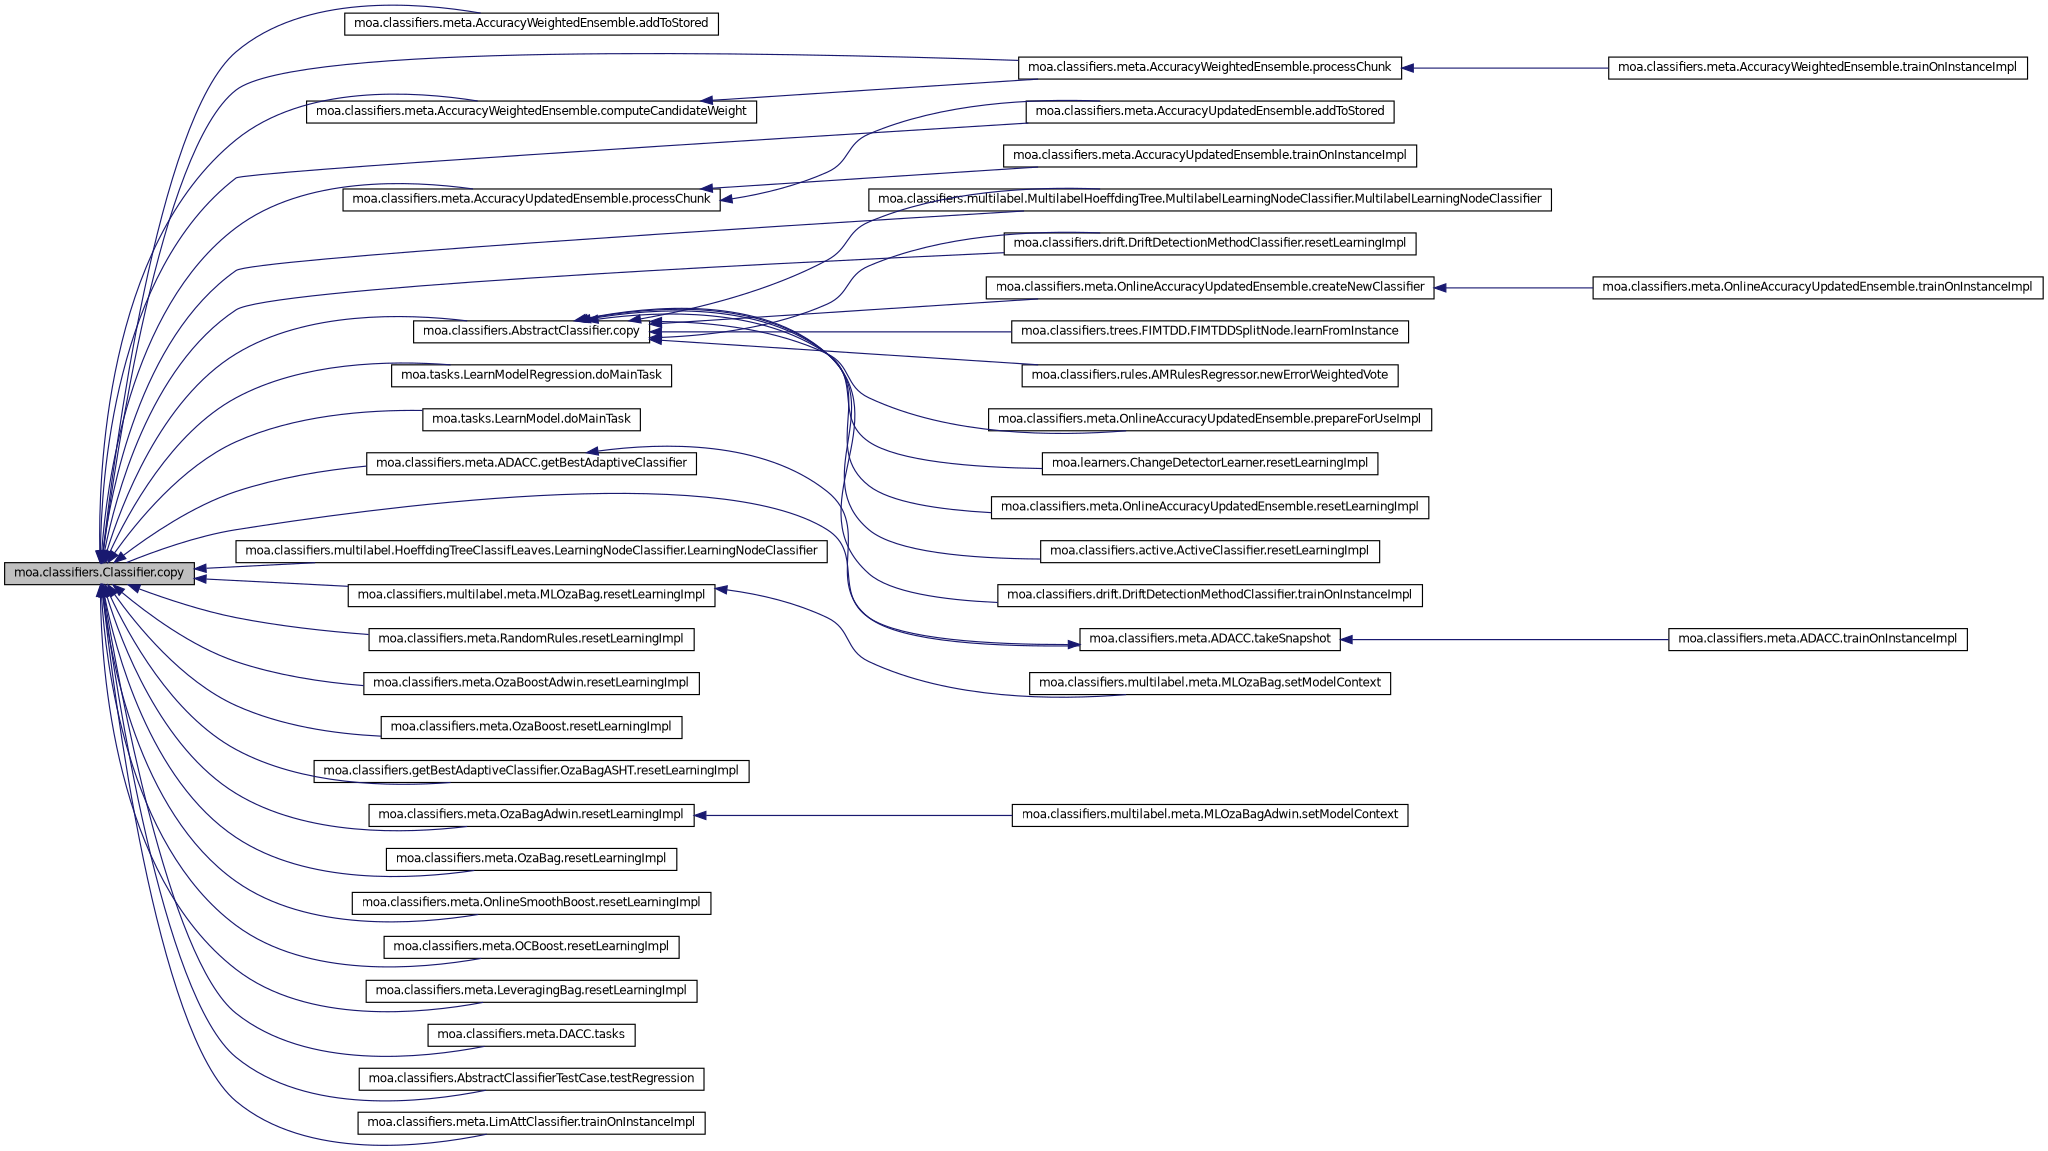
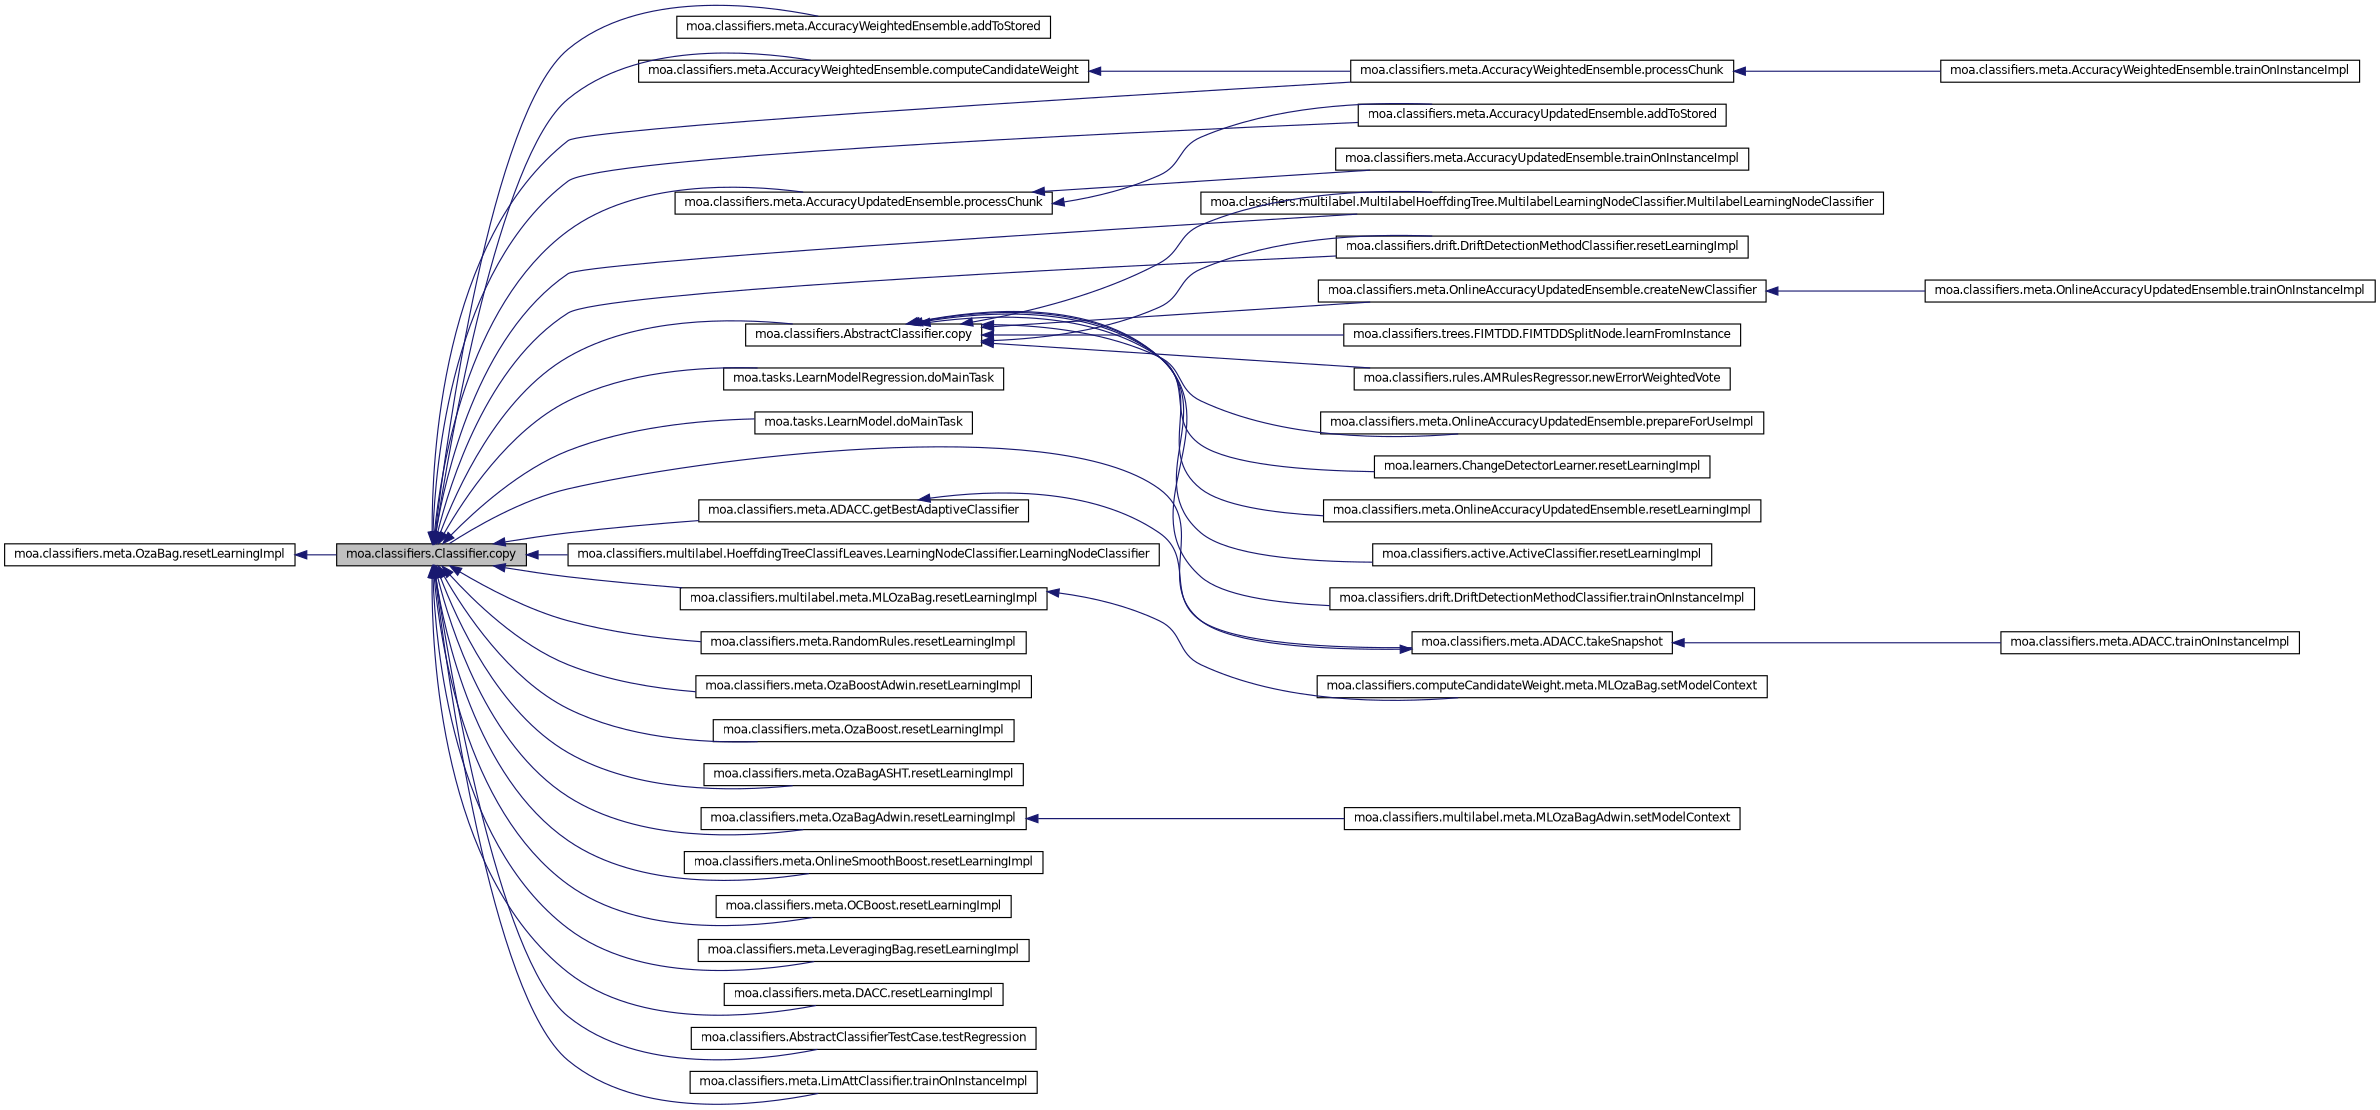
(1210, 684) -> (1542, 687)
(532, 772) -> (864, 775)
(222, 826) -> (322, 555)
(532, 1035) -> (864, 994)
